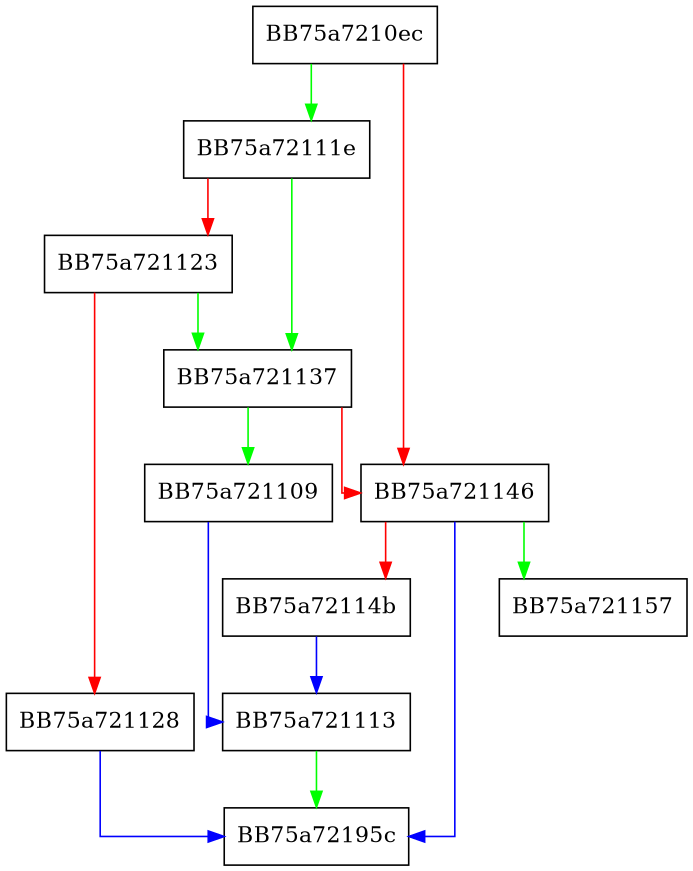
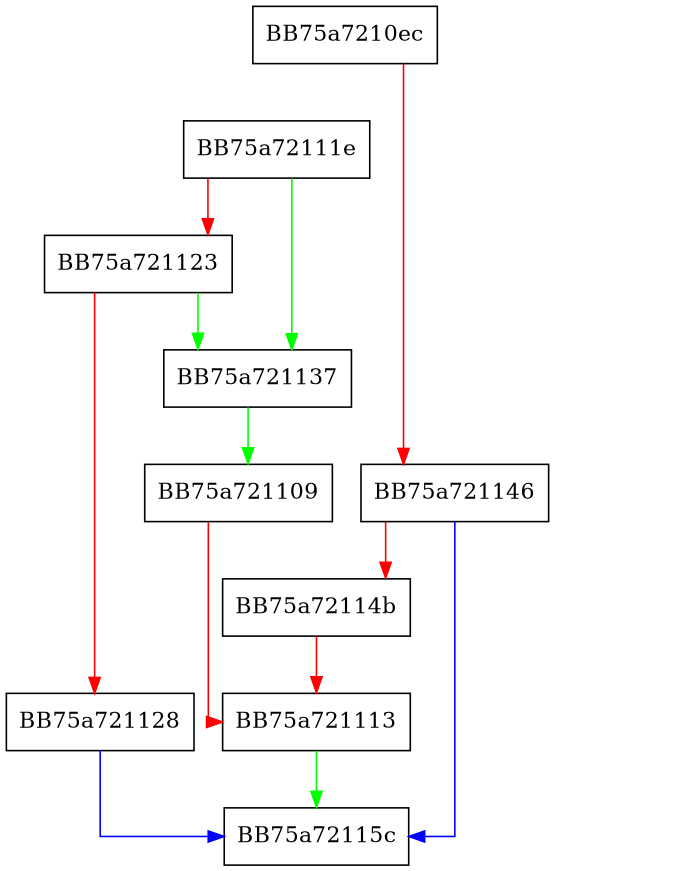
(311, 84) -> none
(342, 452) -> none
(593, 607) -> none
(208, 623) -> (208, 623)
(316, 657) -> (316, 657)
(316, 836) -> (316, 836)
